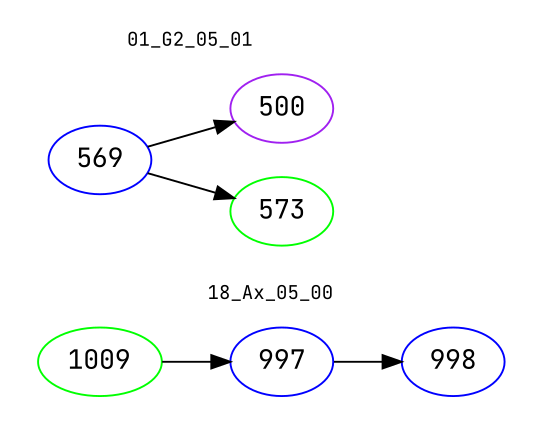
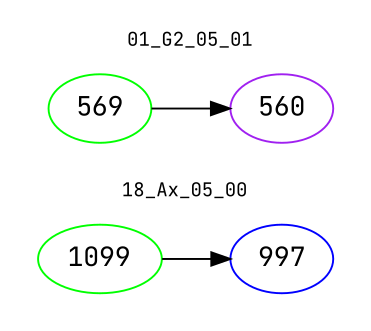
(282, 109) -> (282, 109)
(100, 160) -> (100, 109)
(282, 211) -> none
(100, 362) -> (100, 259)
(453, 362) -> none
